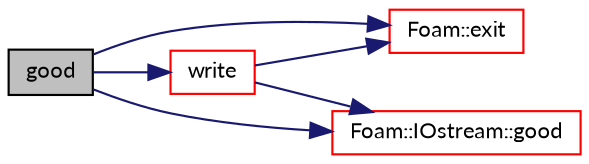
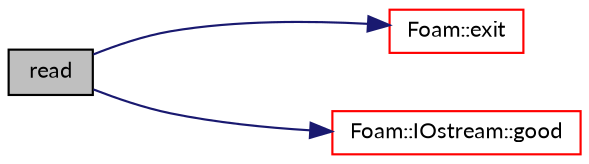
(51, 72) -> (51, 72)
(213, 72) -> none
